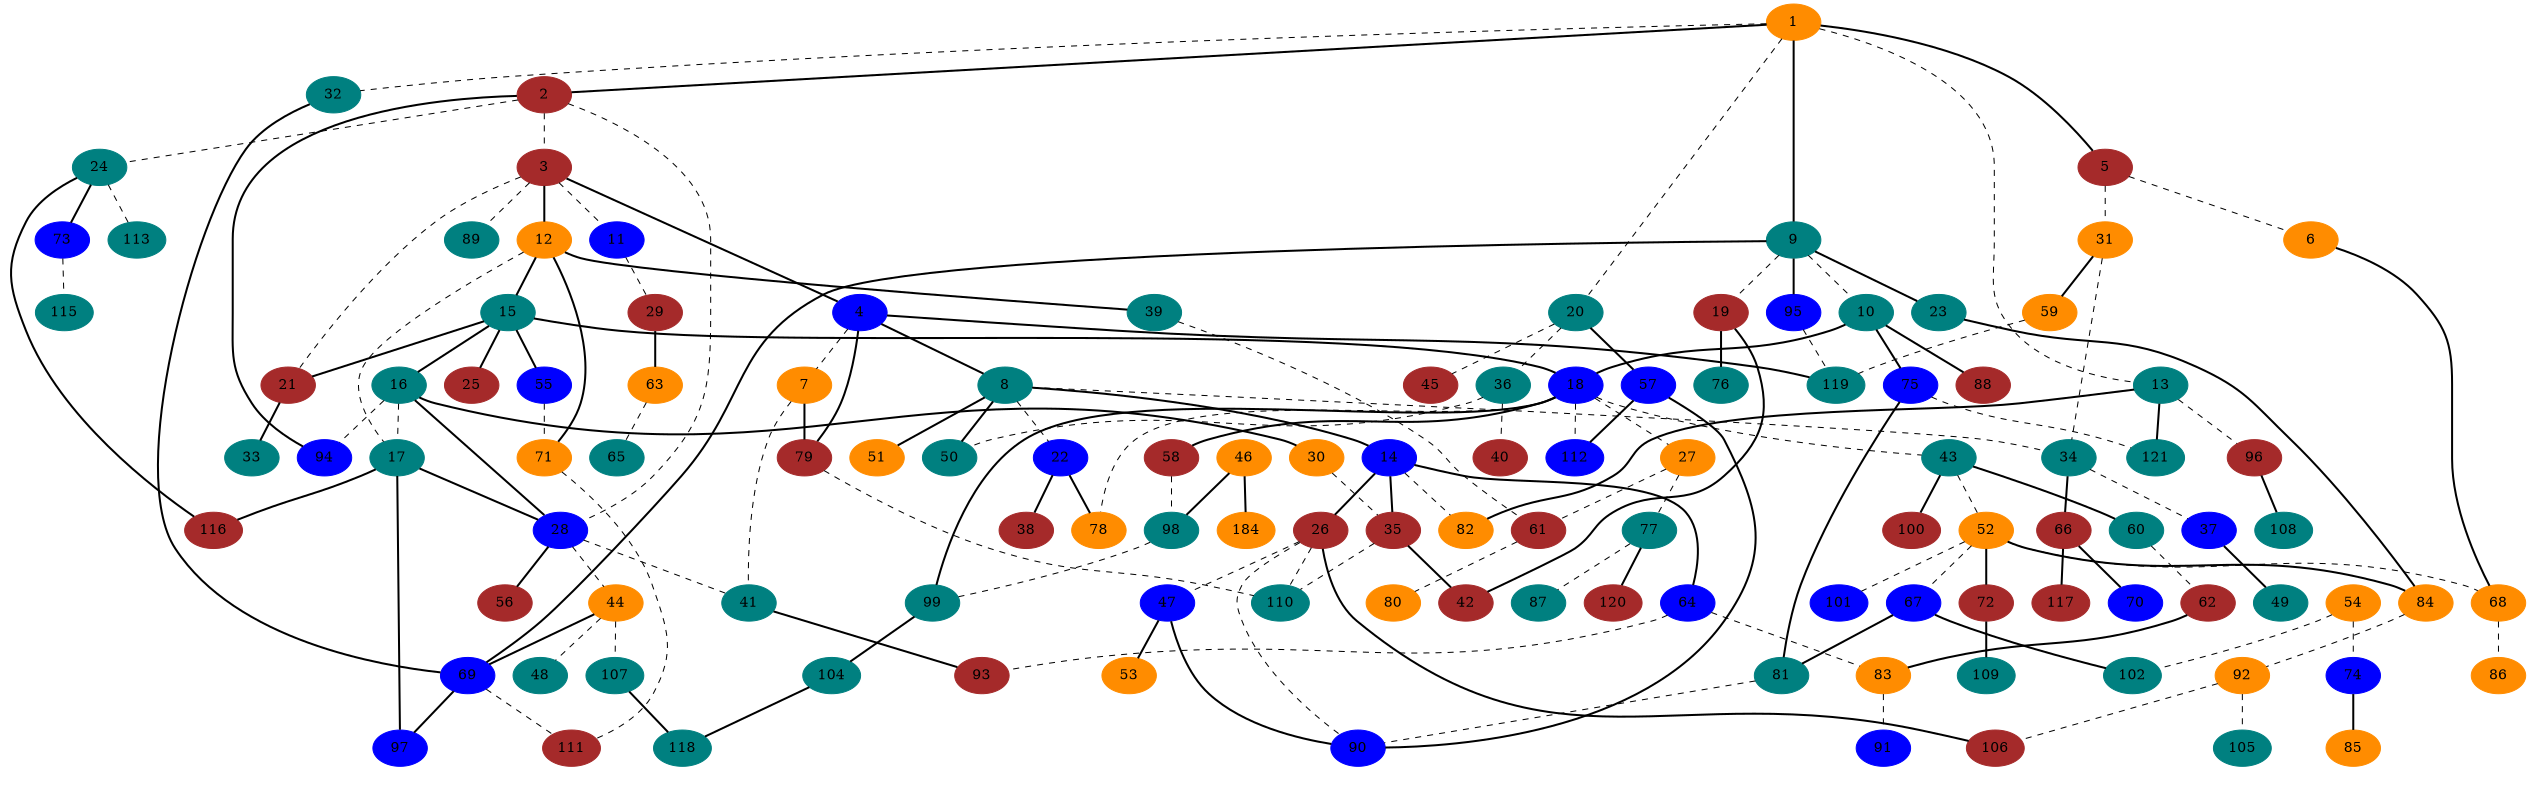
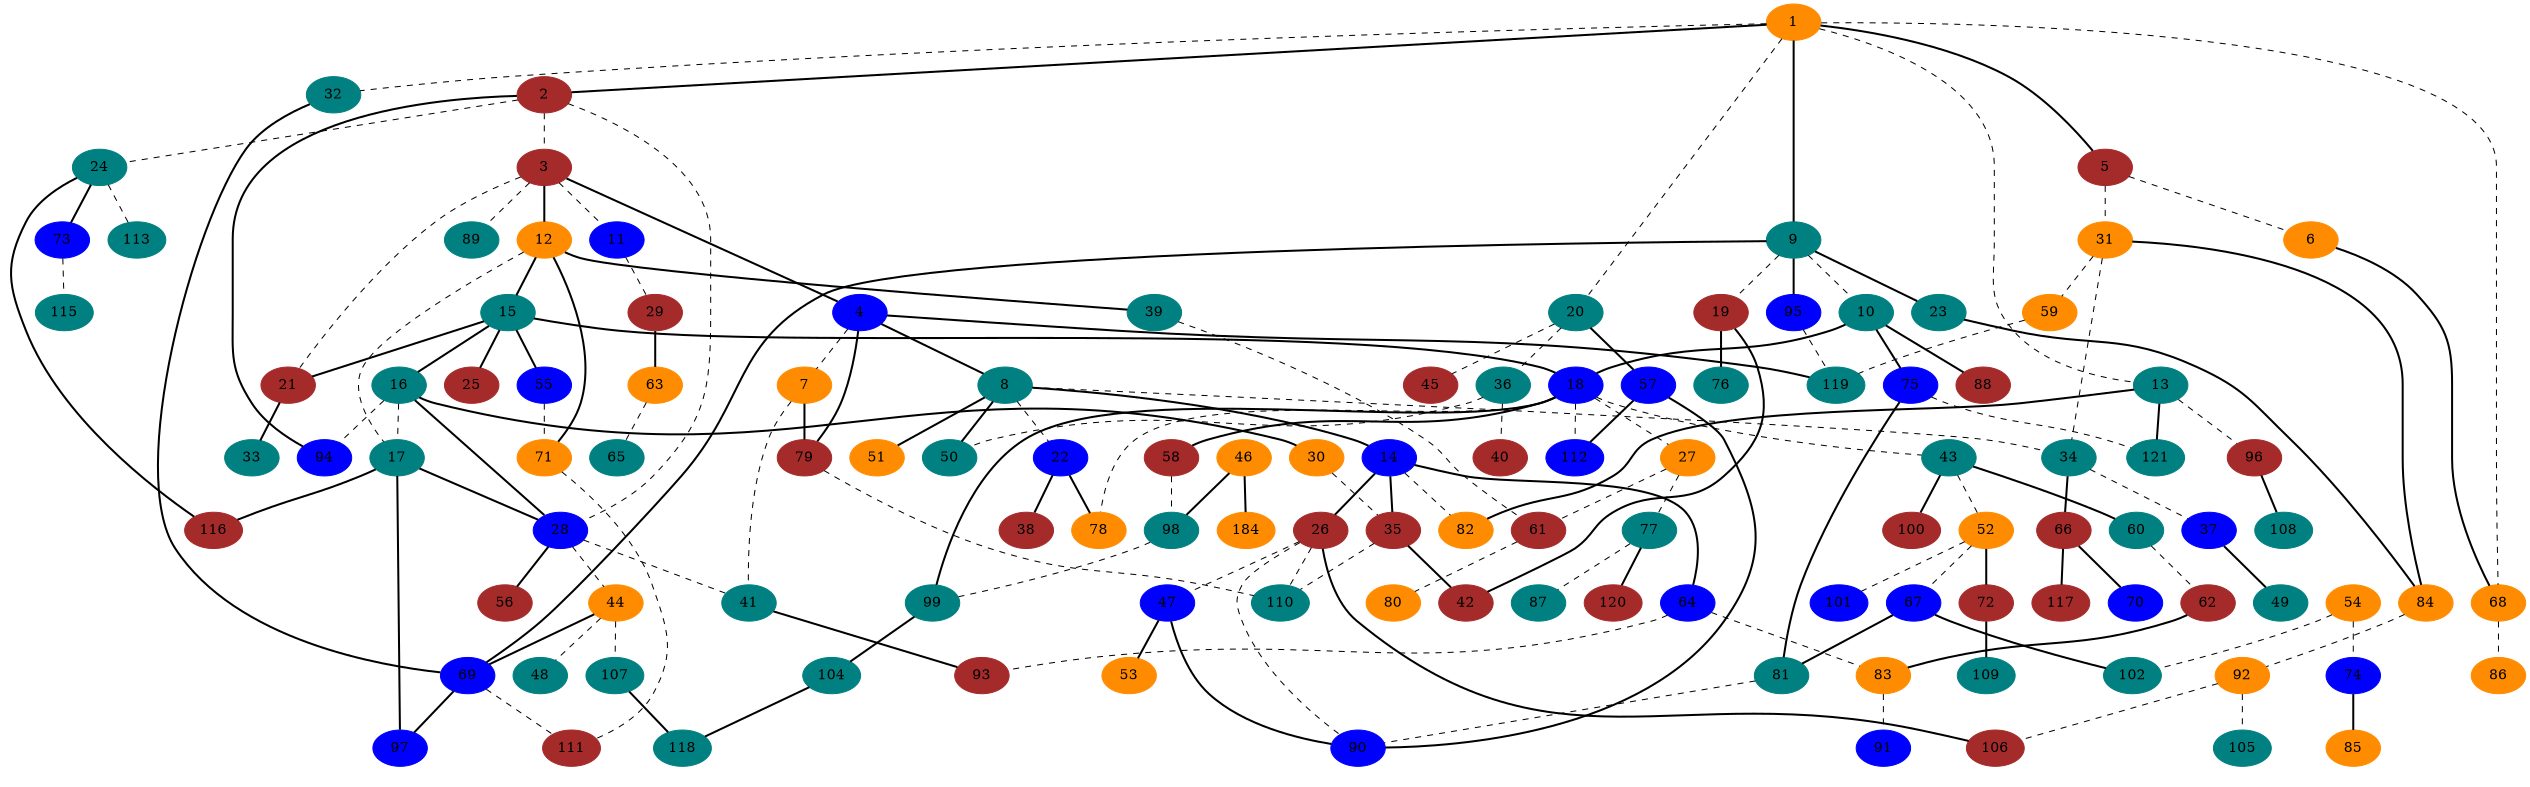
(2077, 276) -> (2077, 276)
(2326, 564) -> (2385, 78)
(2207, 565) -> (2380, 324)
